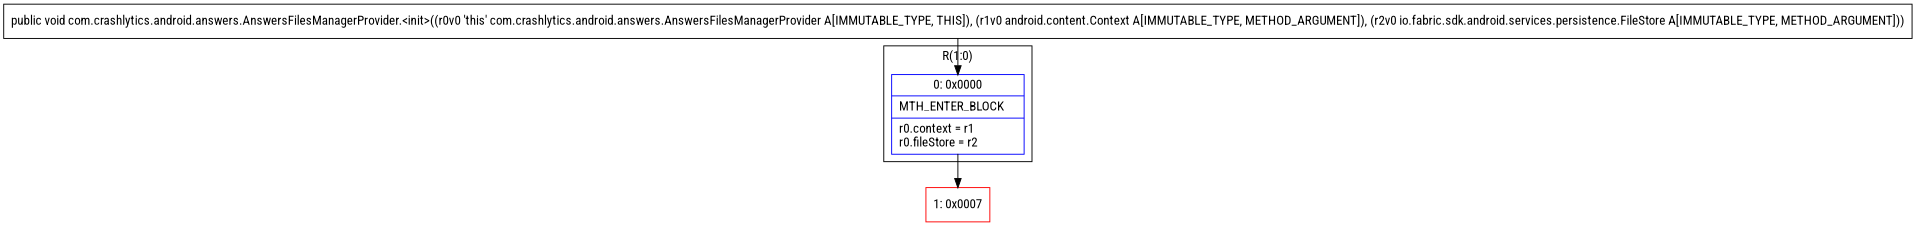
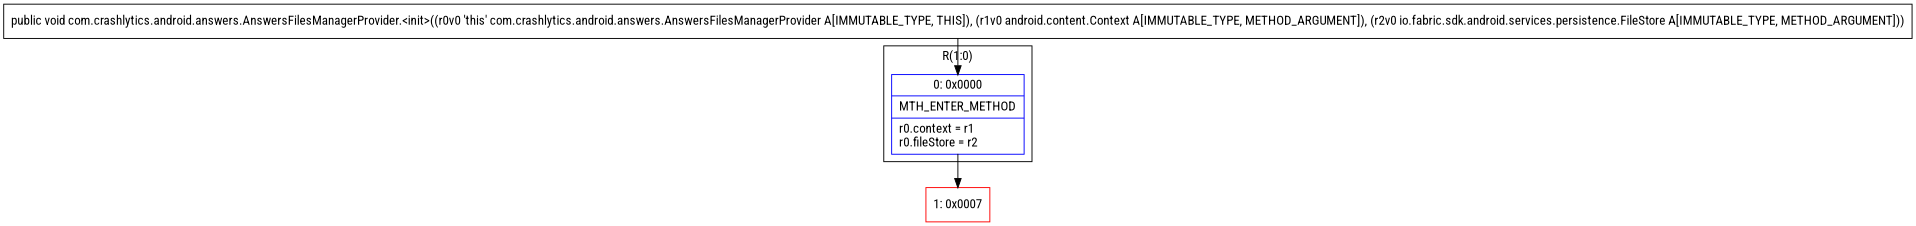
(952, 107) -> (958, 107)
